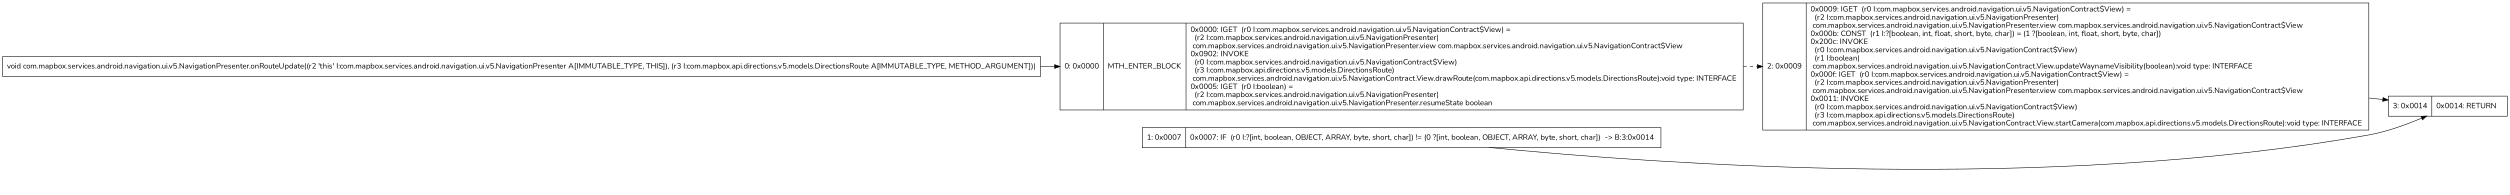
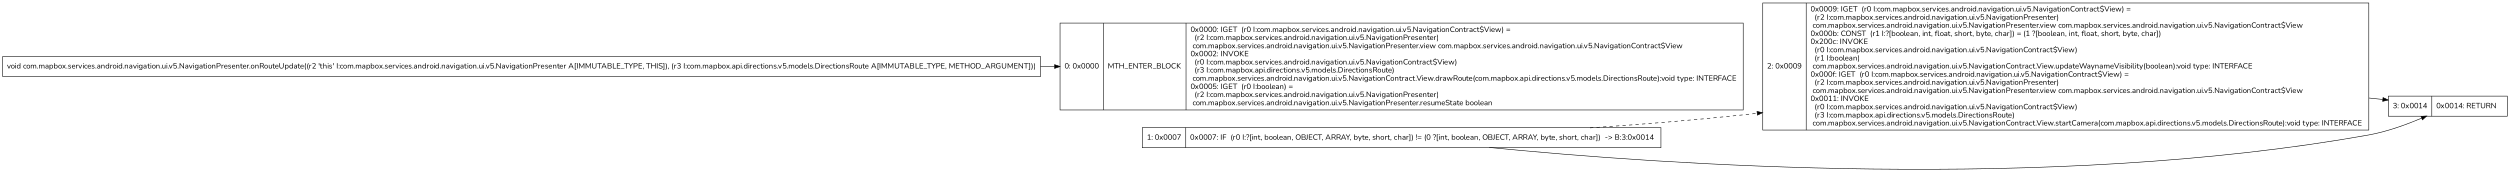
(1222, 54) -> (1222, 54)
(1750, 67) -> (1674, 122)
